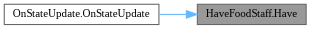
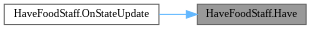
(82, 14) -> (82, 14)
